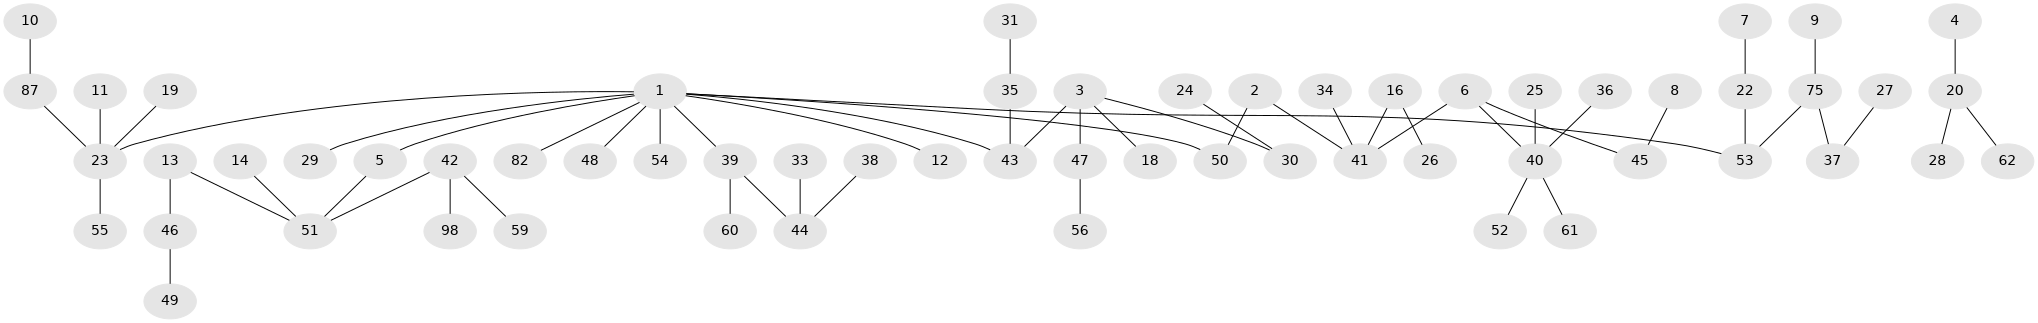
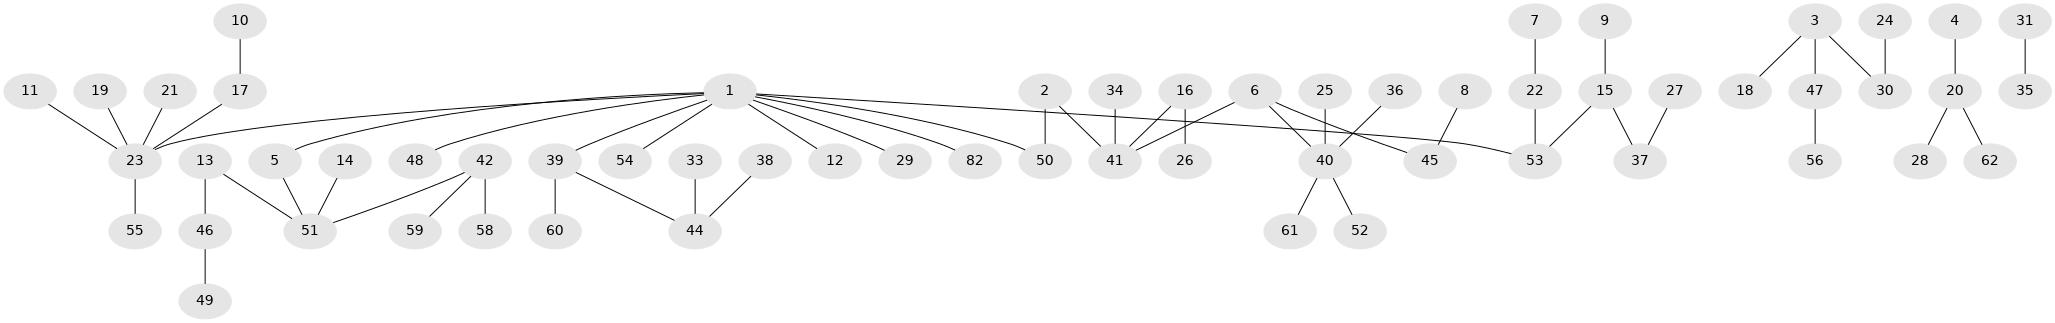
(30, 91) -> (240, 91)
none -> (170, 91)
(1815, 91) -> (1605, 91)
(1010, 161) -> none
(450, 231) -> (485, 231)
